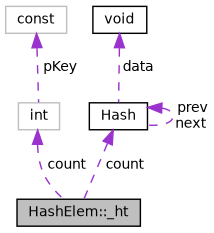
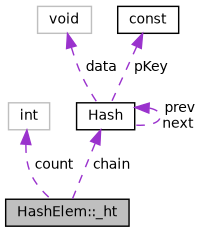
(36, 20) -> (148, 20)
(120, 20) -> (65, 20)
(38, 75) -> (124, 74)
(123, 165) -> (110, 165)
